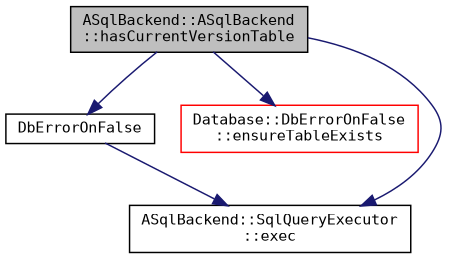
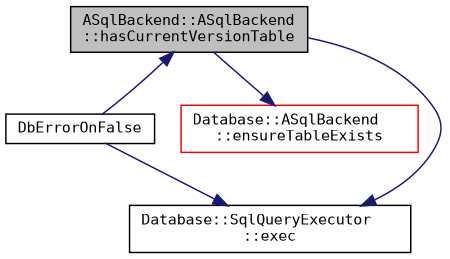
(127, 77) -> (133, 89)
(300, 129) -> (300, 129)
(270, 229) -> (270, 229)
